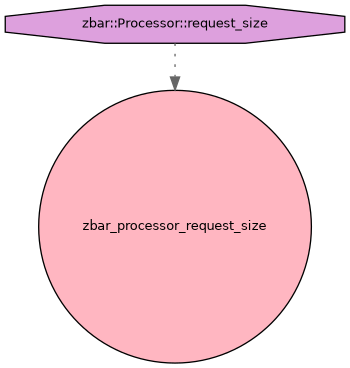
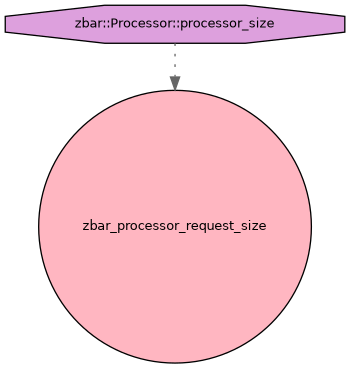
(175, 24) -> (175, 24)
